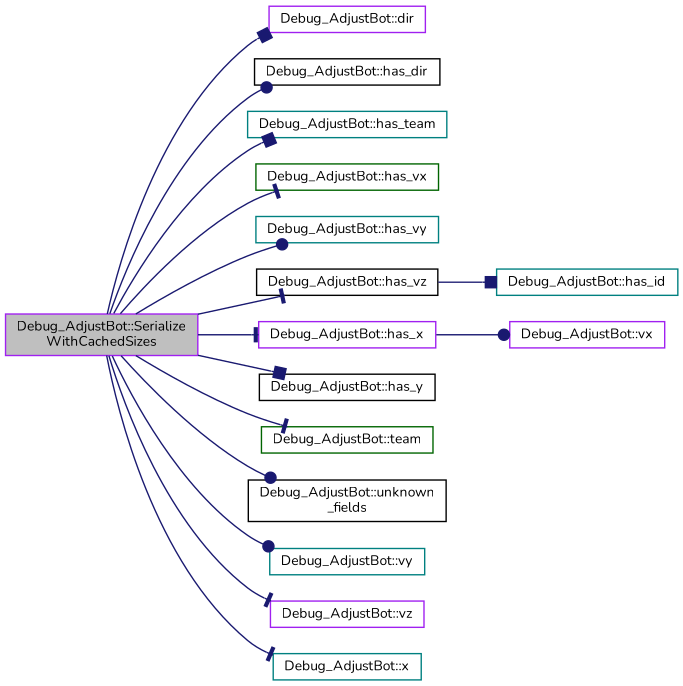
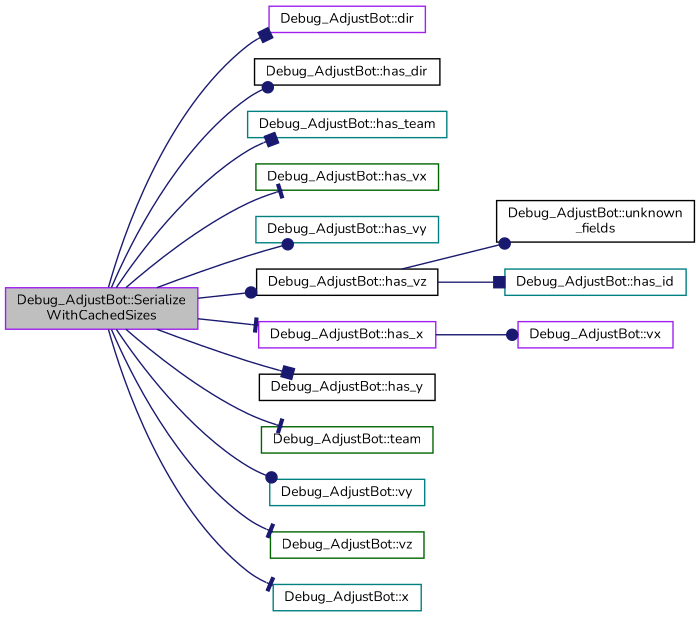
(238, 306) -> (222, 296)
(188, 422) -> (450, 257)
(347, 614) -> (347, 545)
